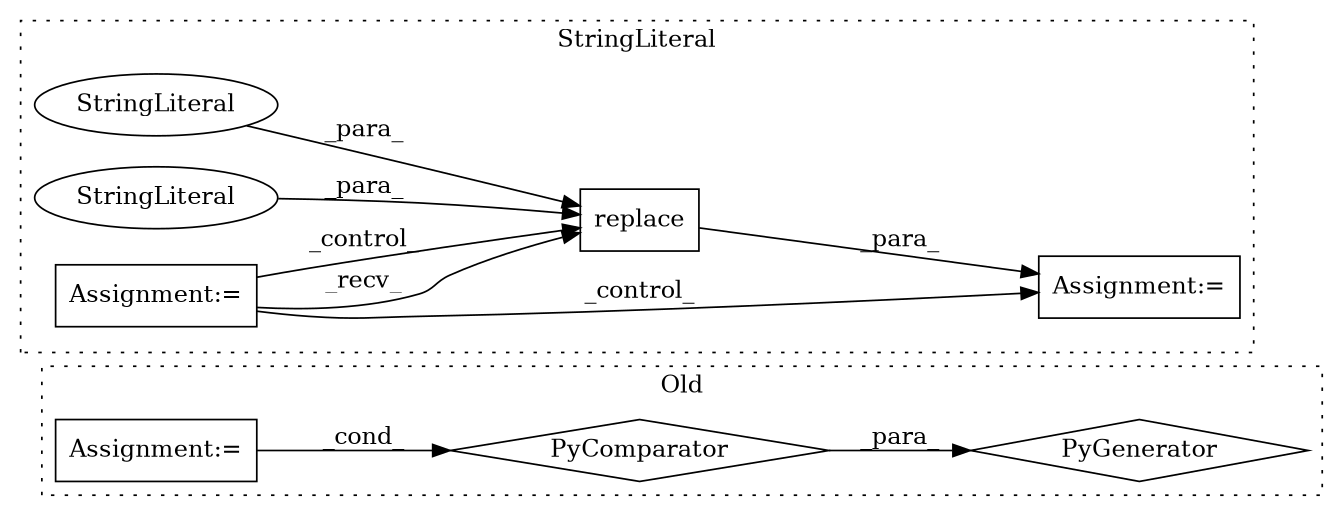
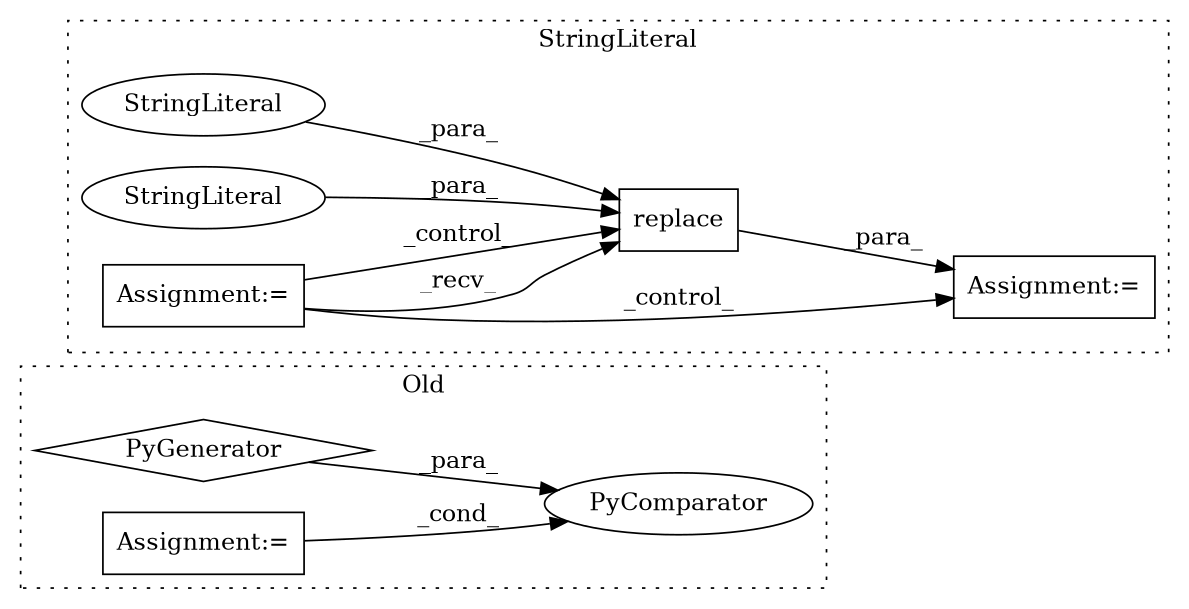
(640, 450) -> (679, 504)
(891, 450) -> (425, 475)
